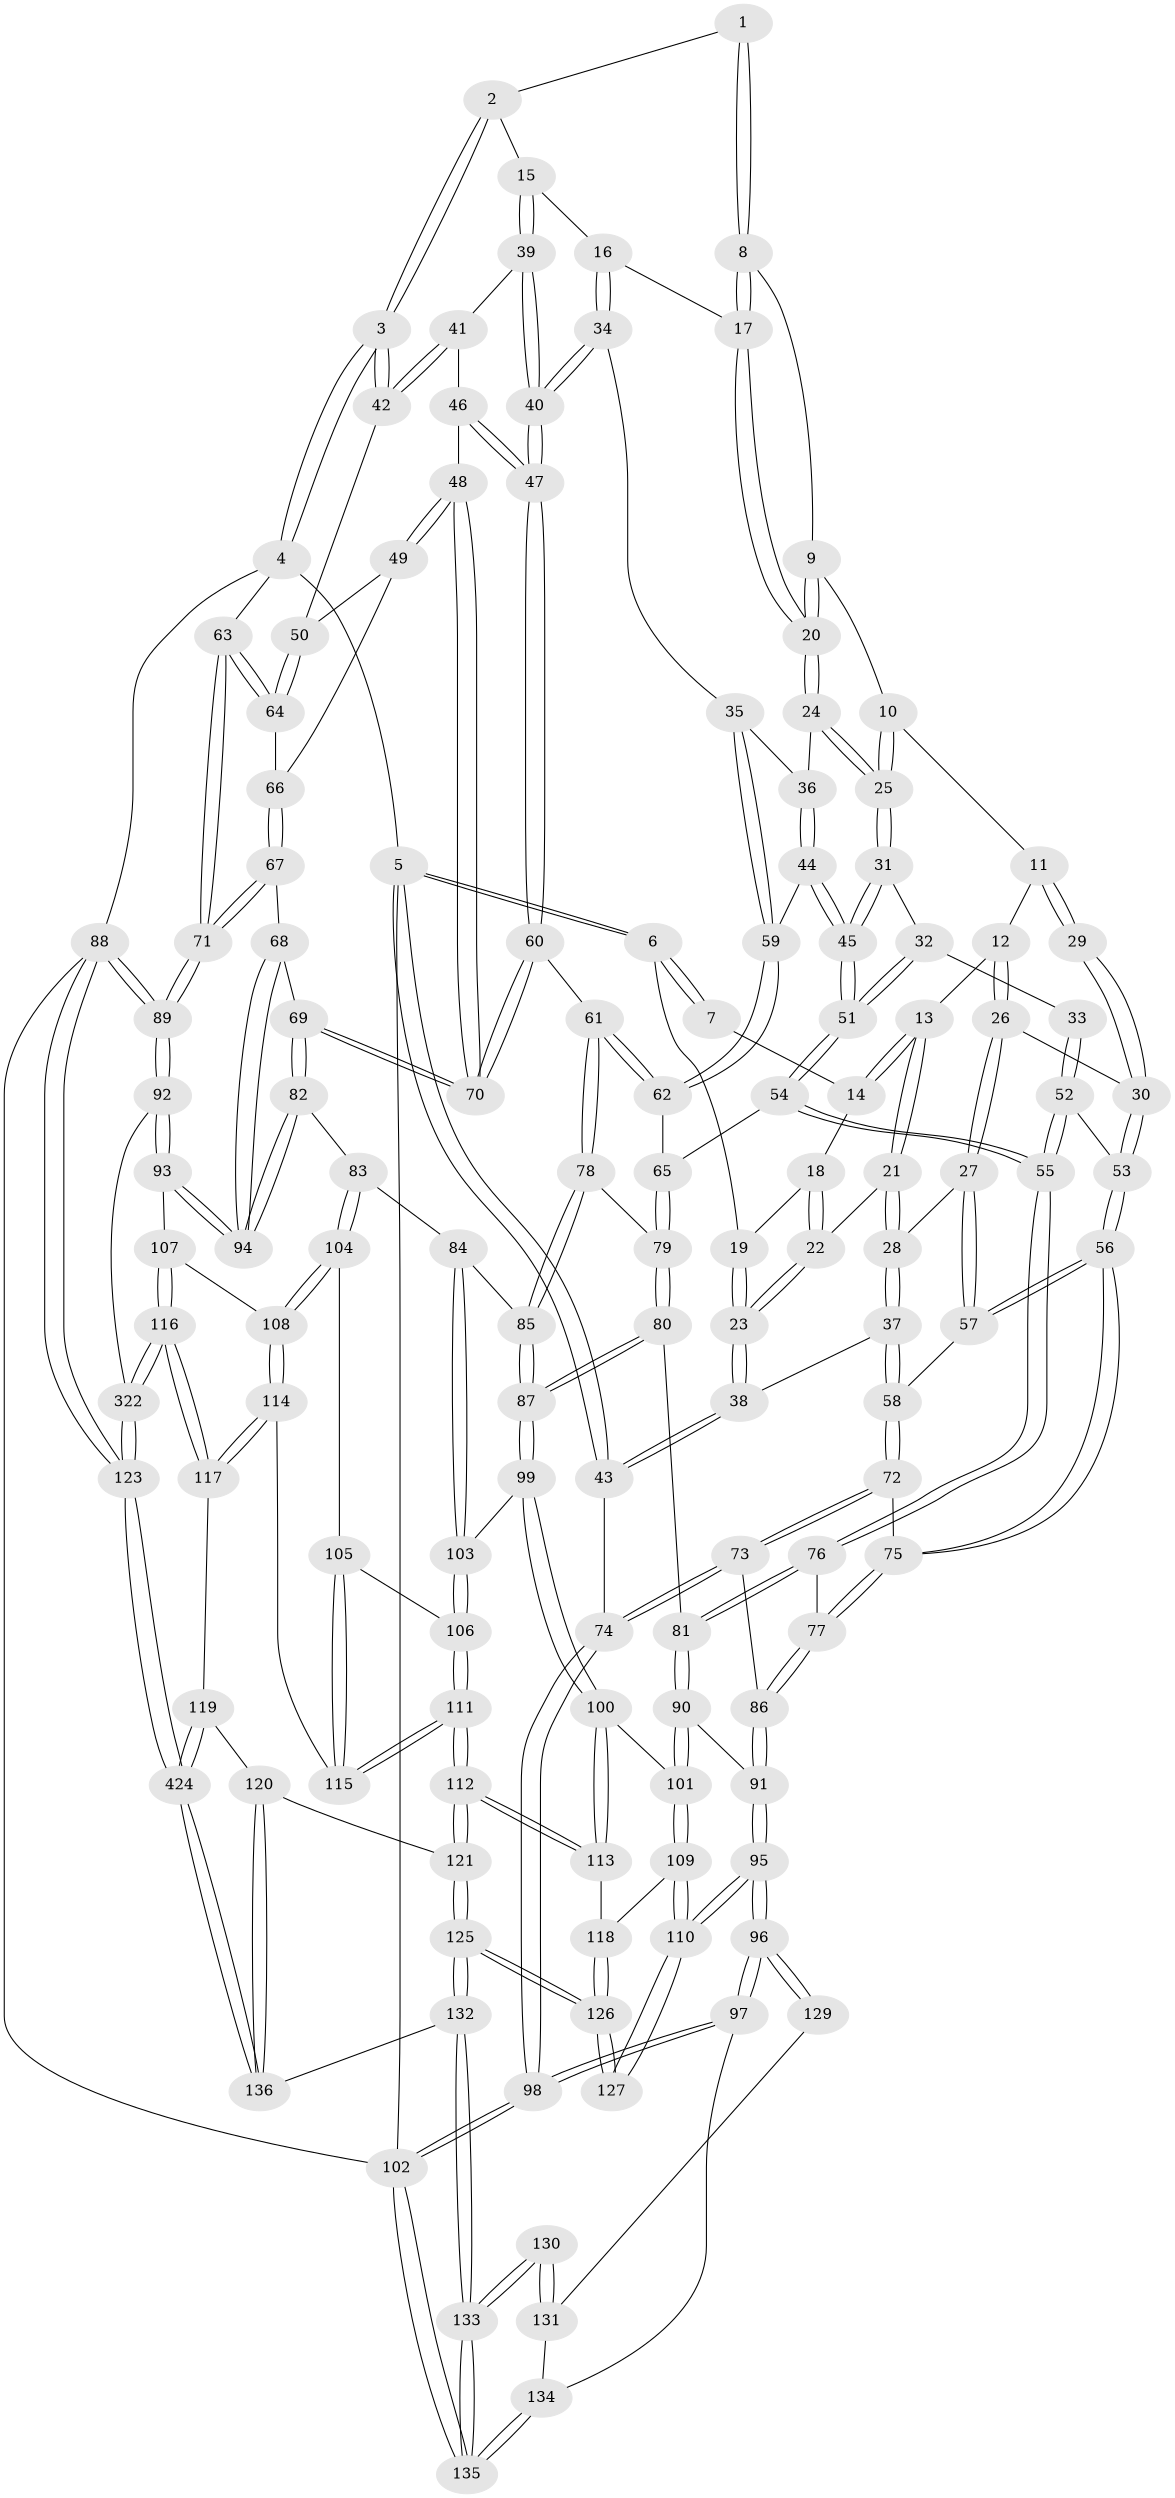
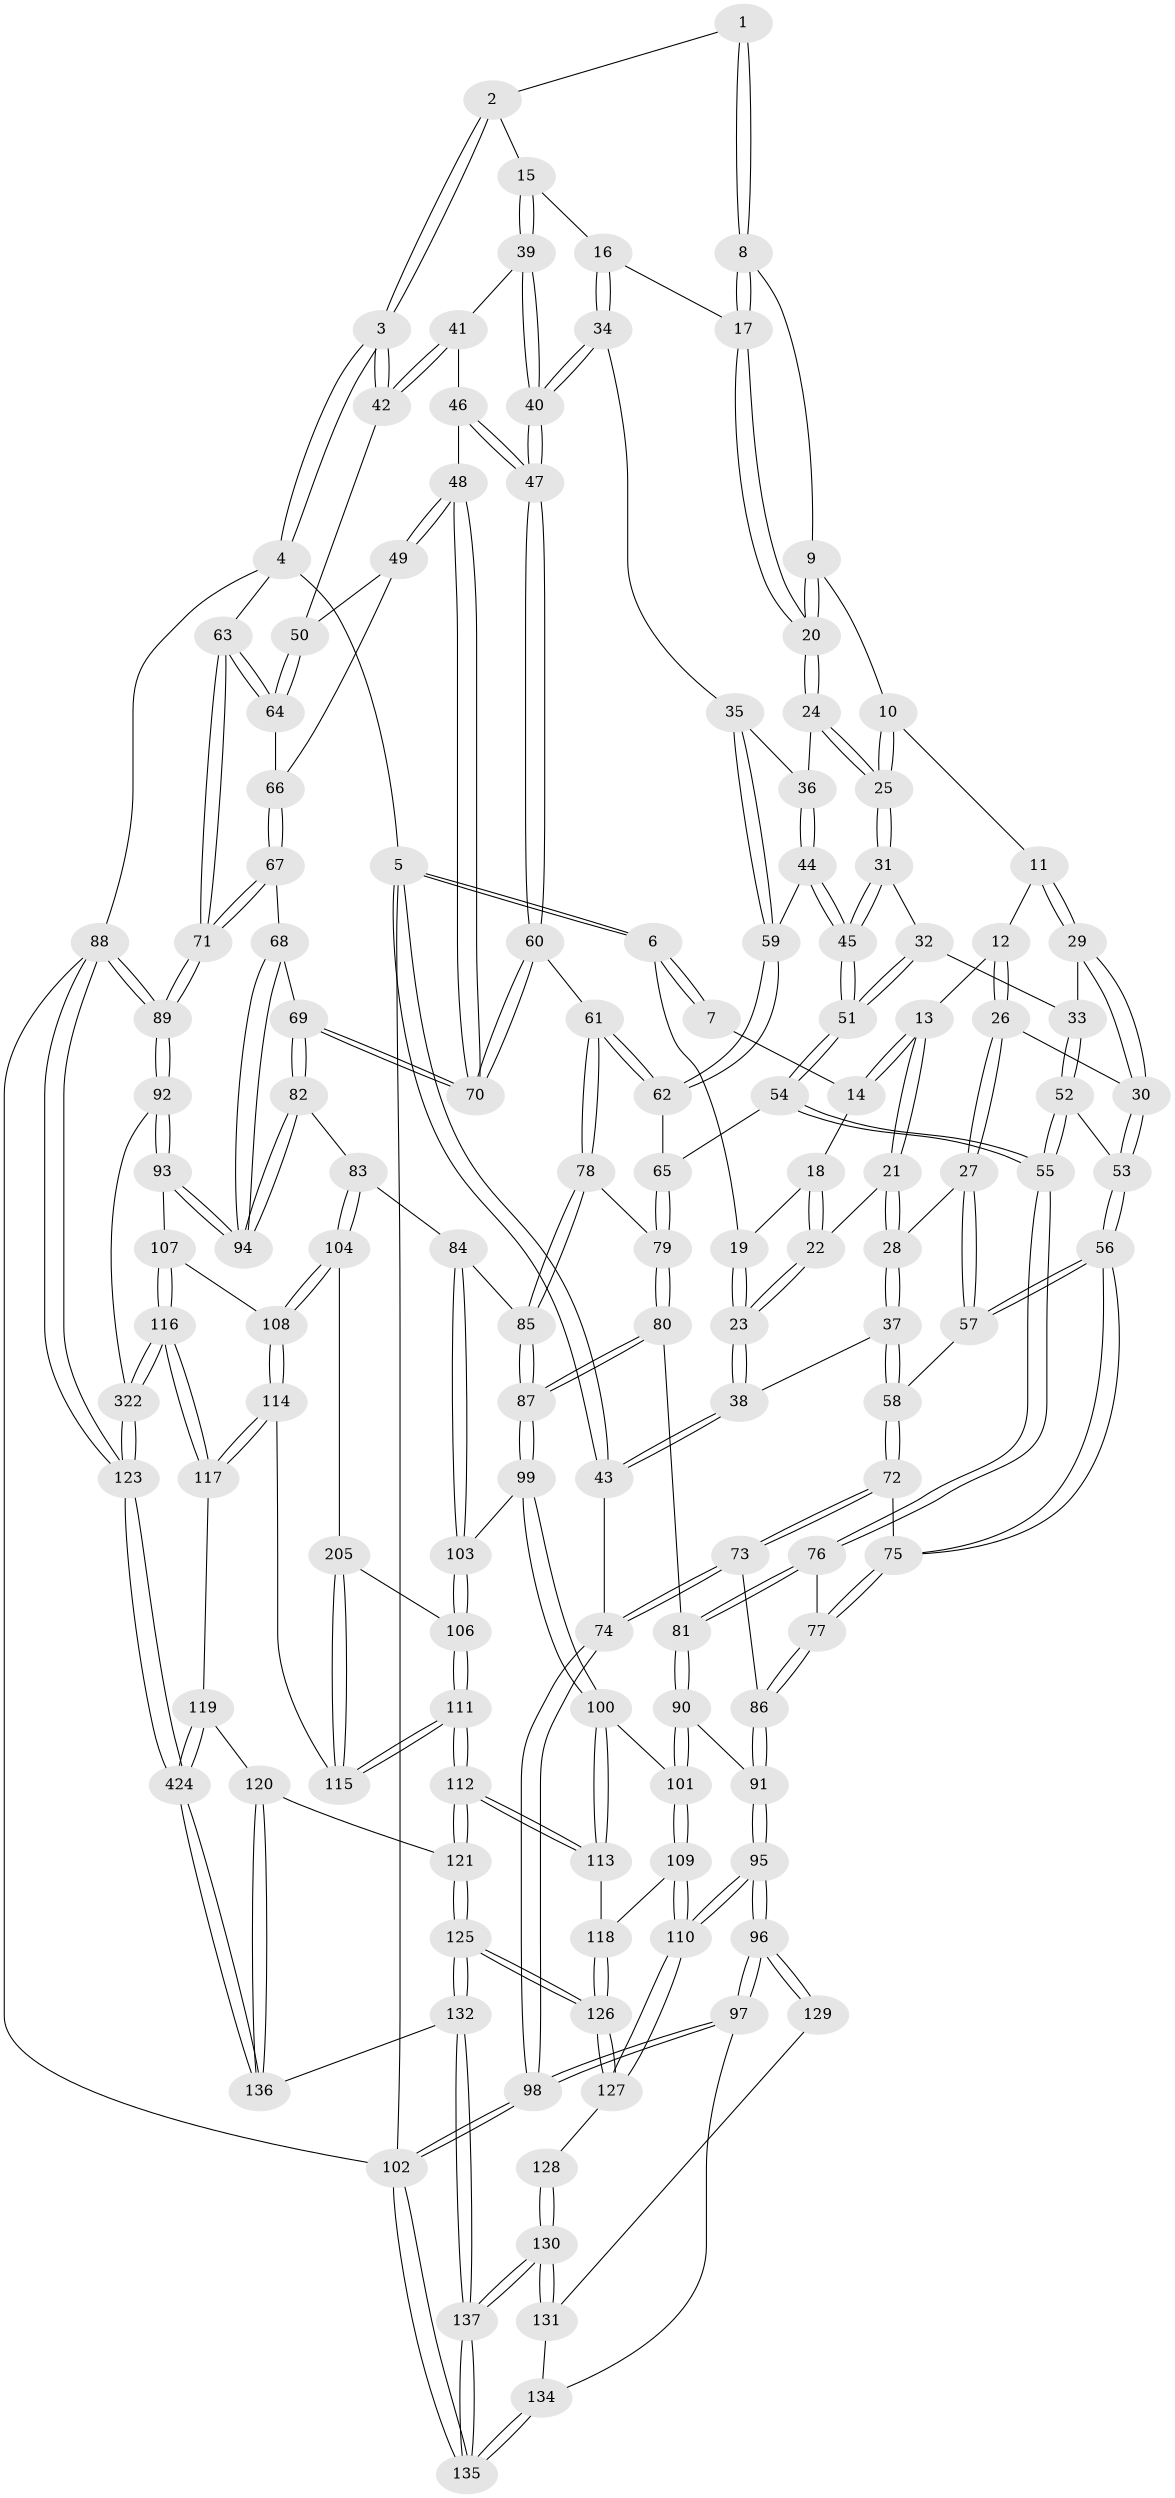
none -> (1078, 981)
(339, 1555) -> (339, 1555)
none -> (547, 2168)
(467, 2321) -> (467, 2321)
